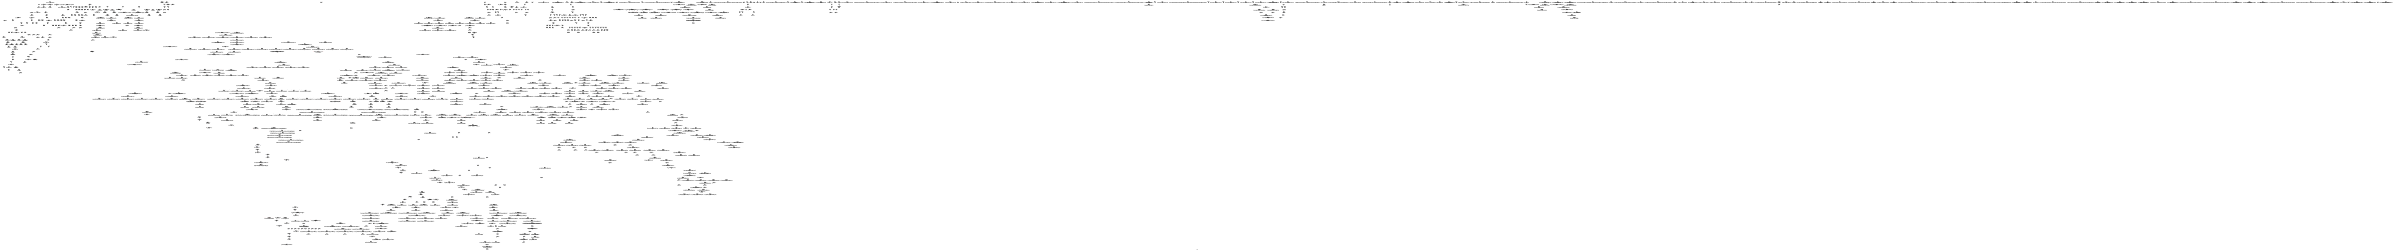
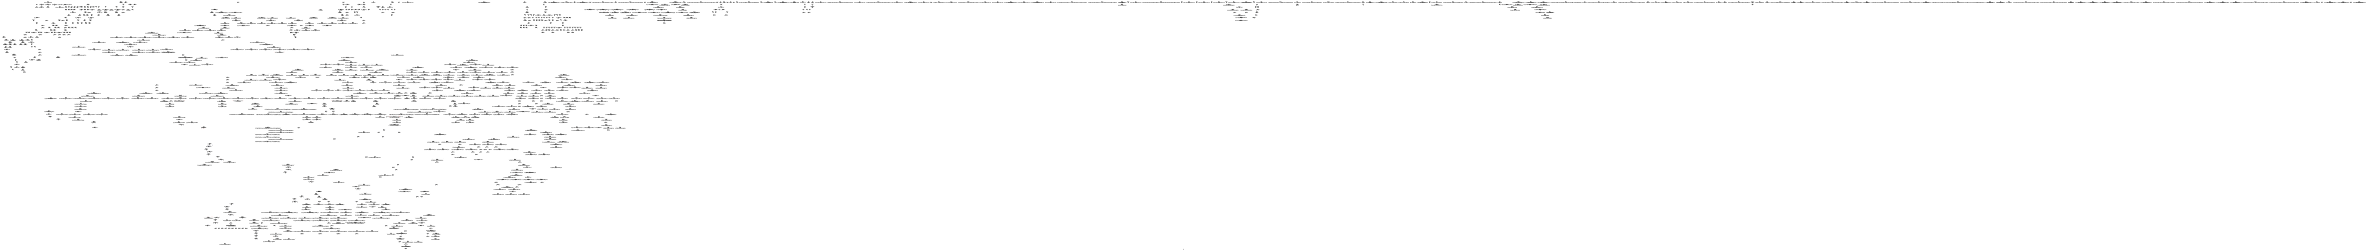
(71, 30) -> none
